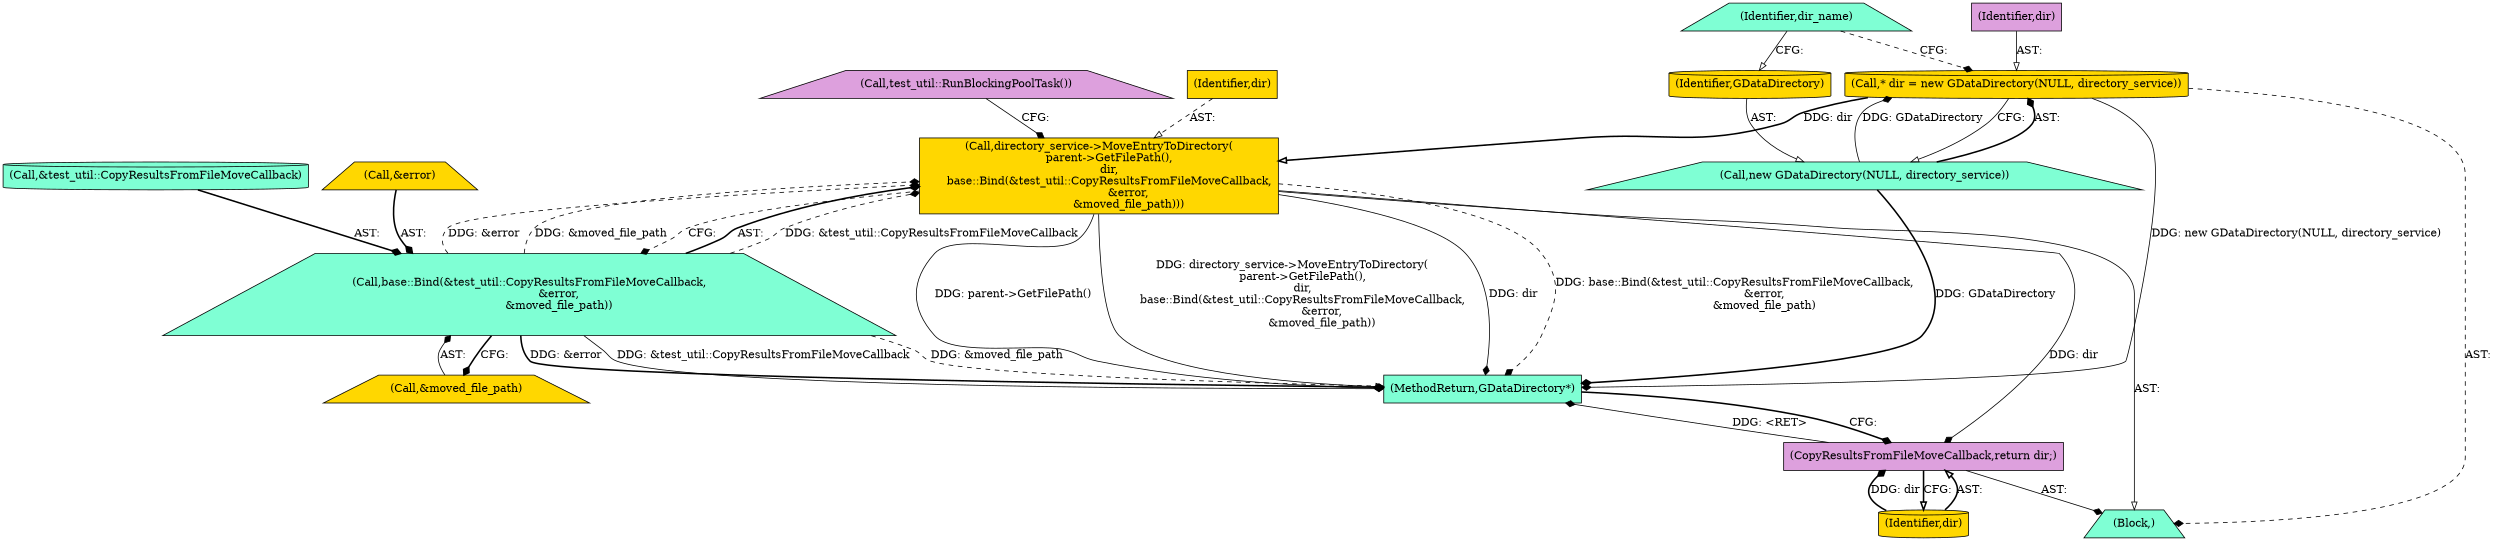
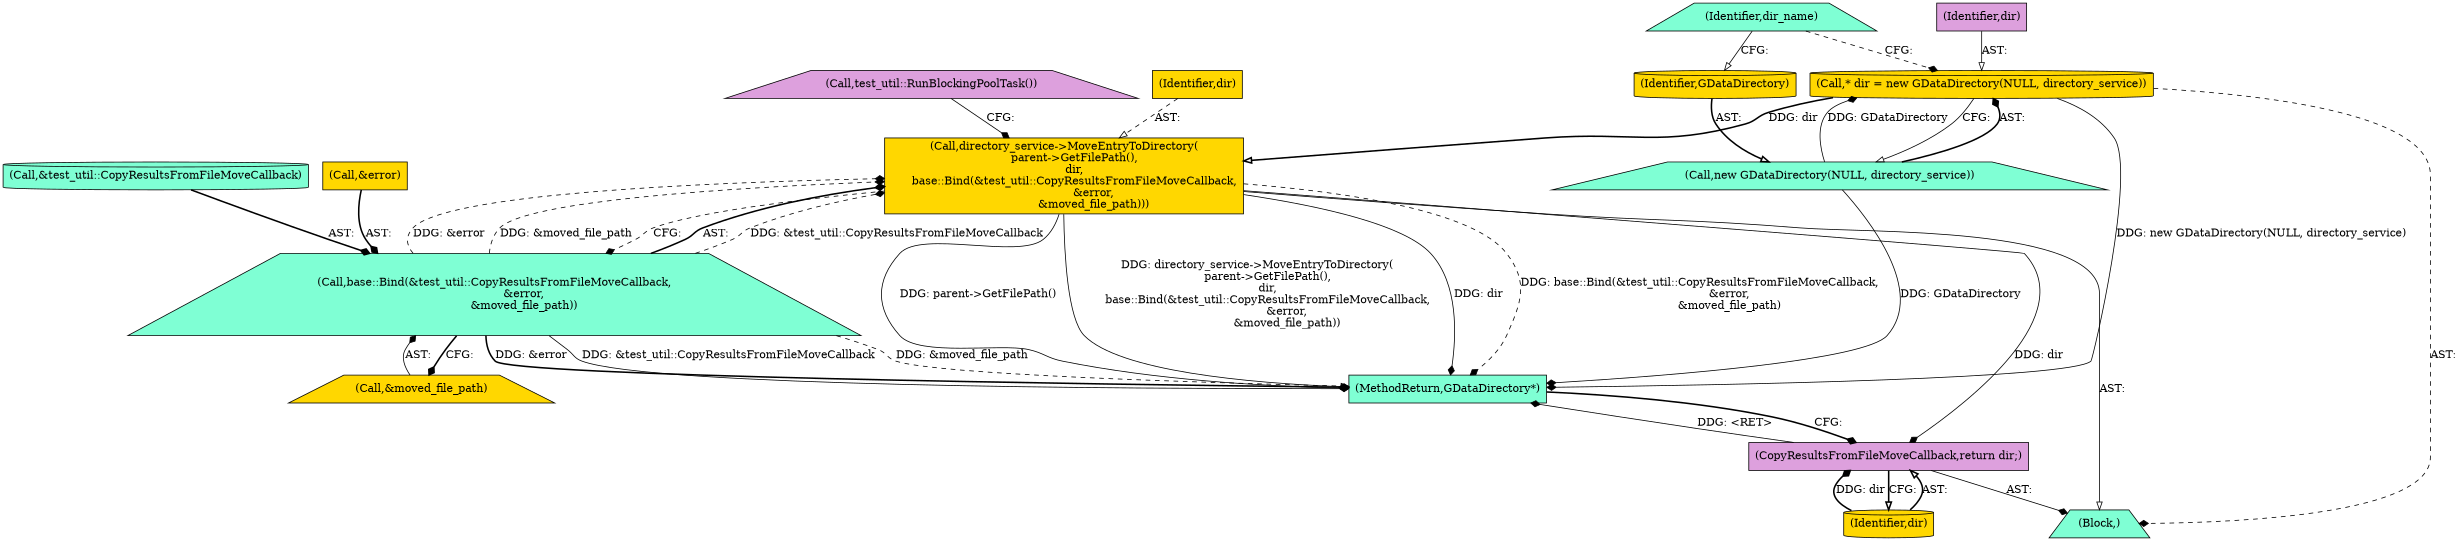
(1761, 136) -> (1726, 136)
(400, 176) -> (365, 176)
(1841, 359) -> (1806, 359)
